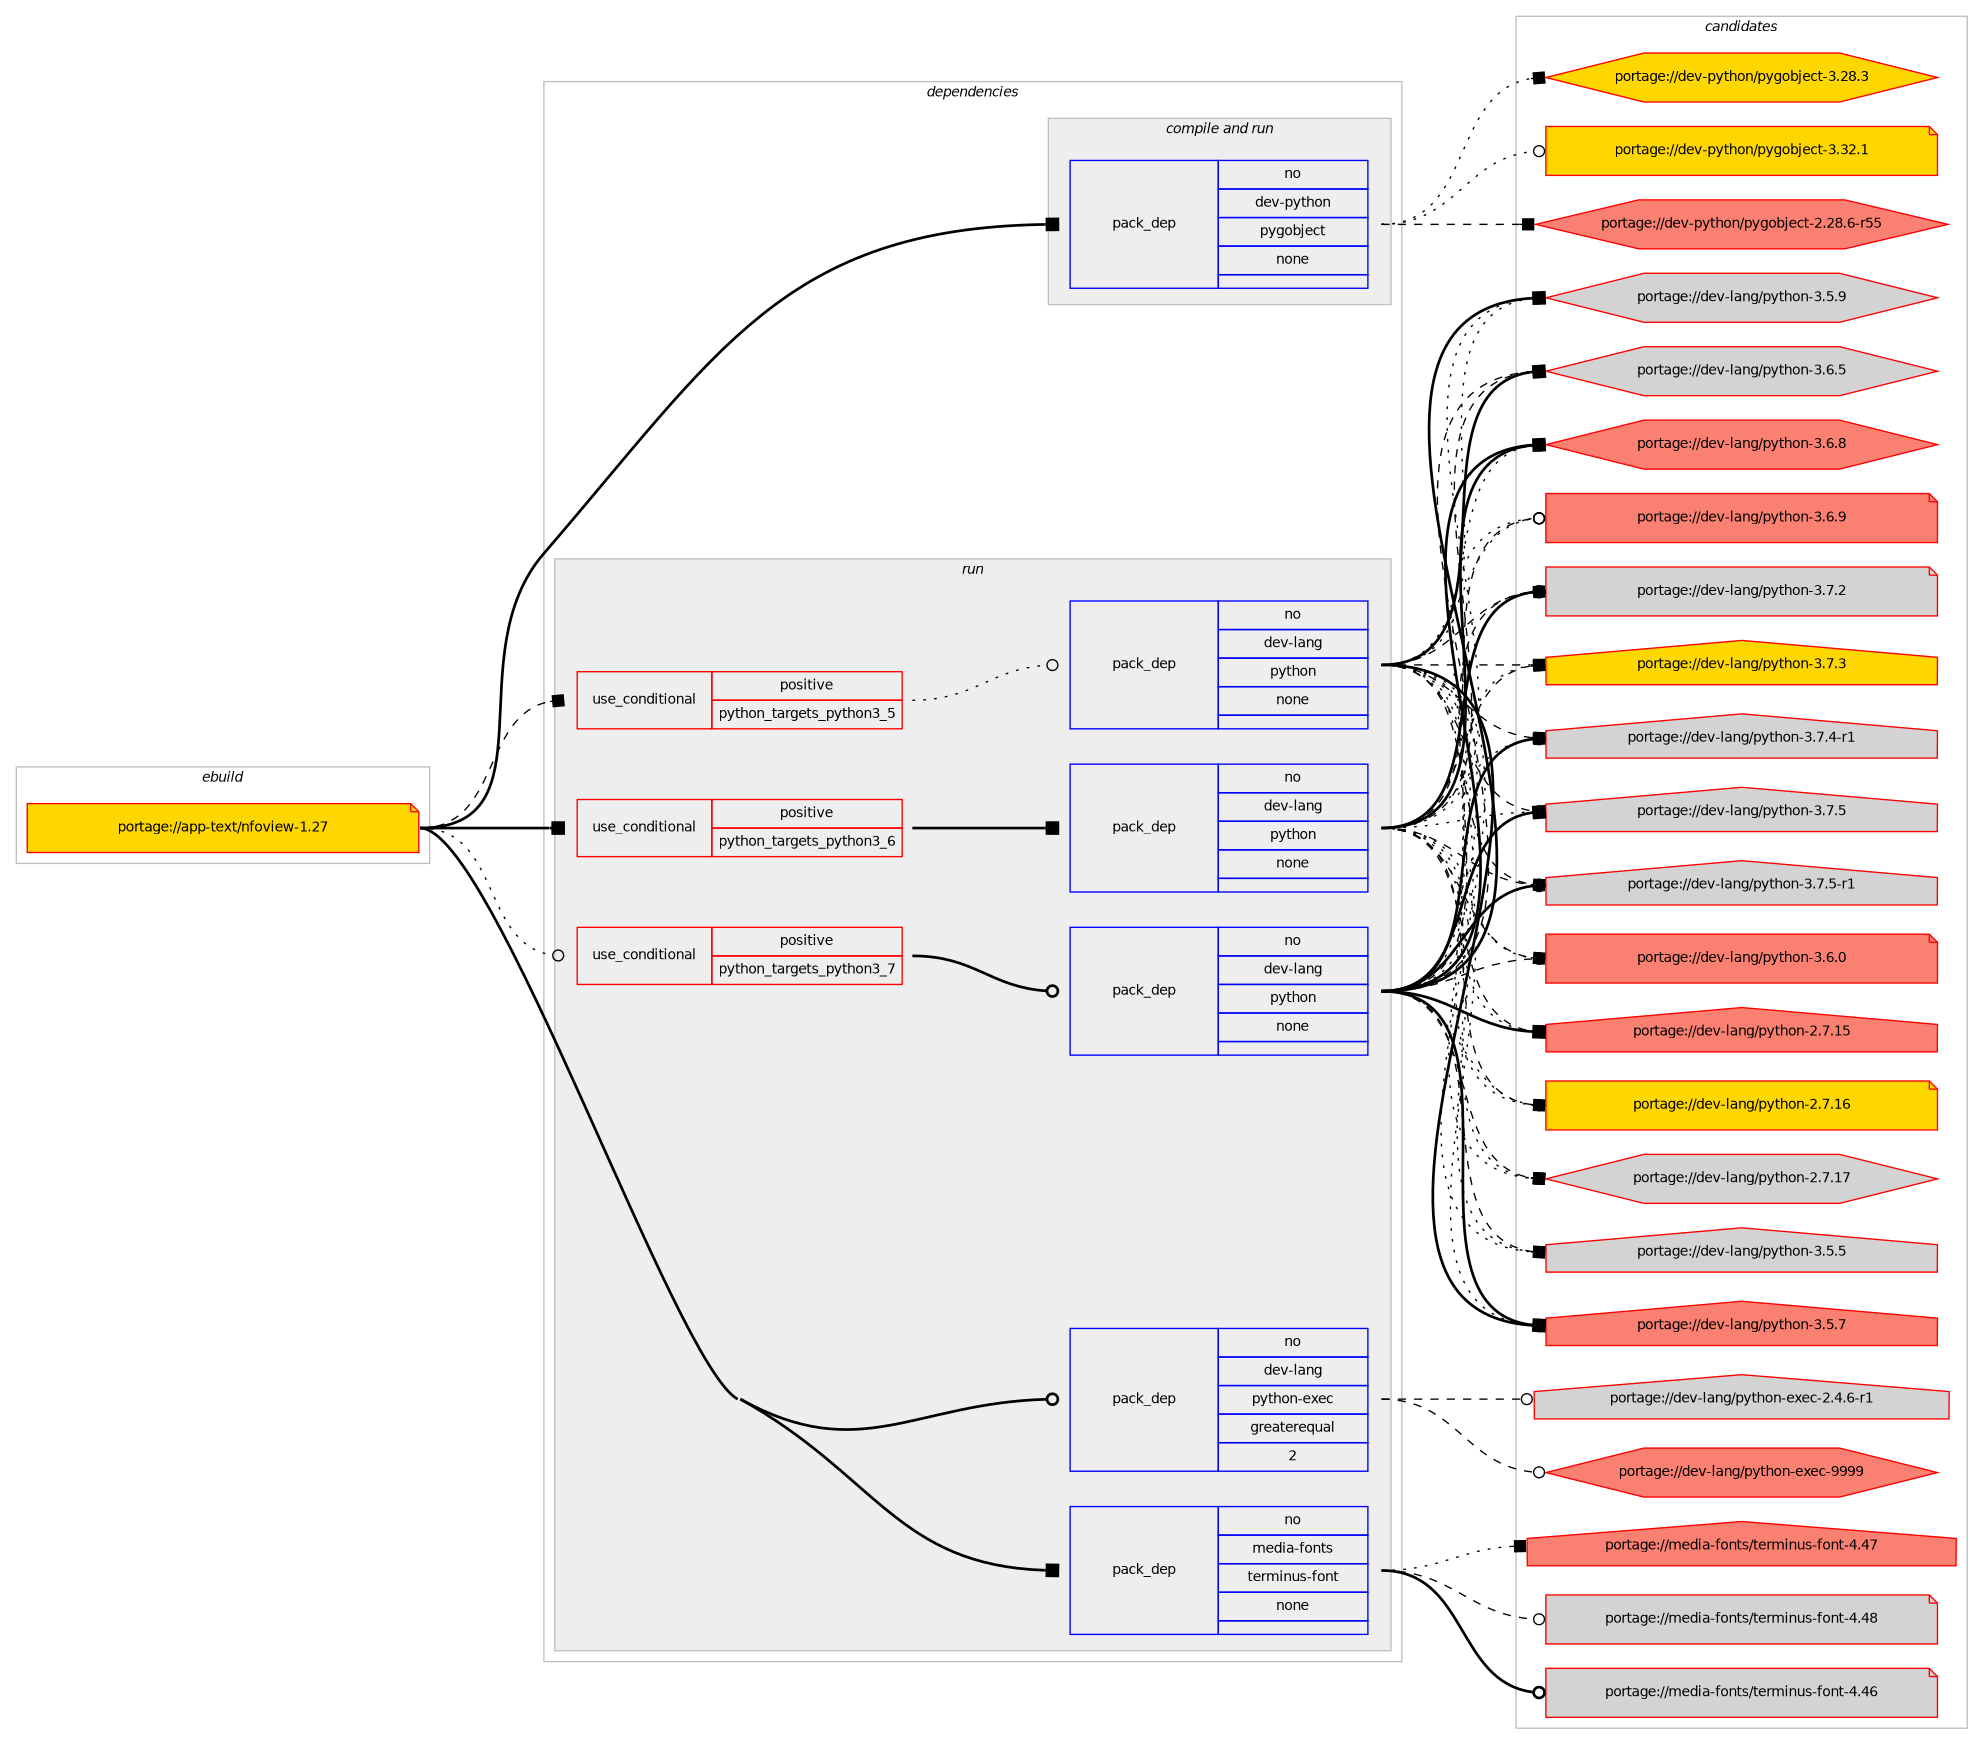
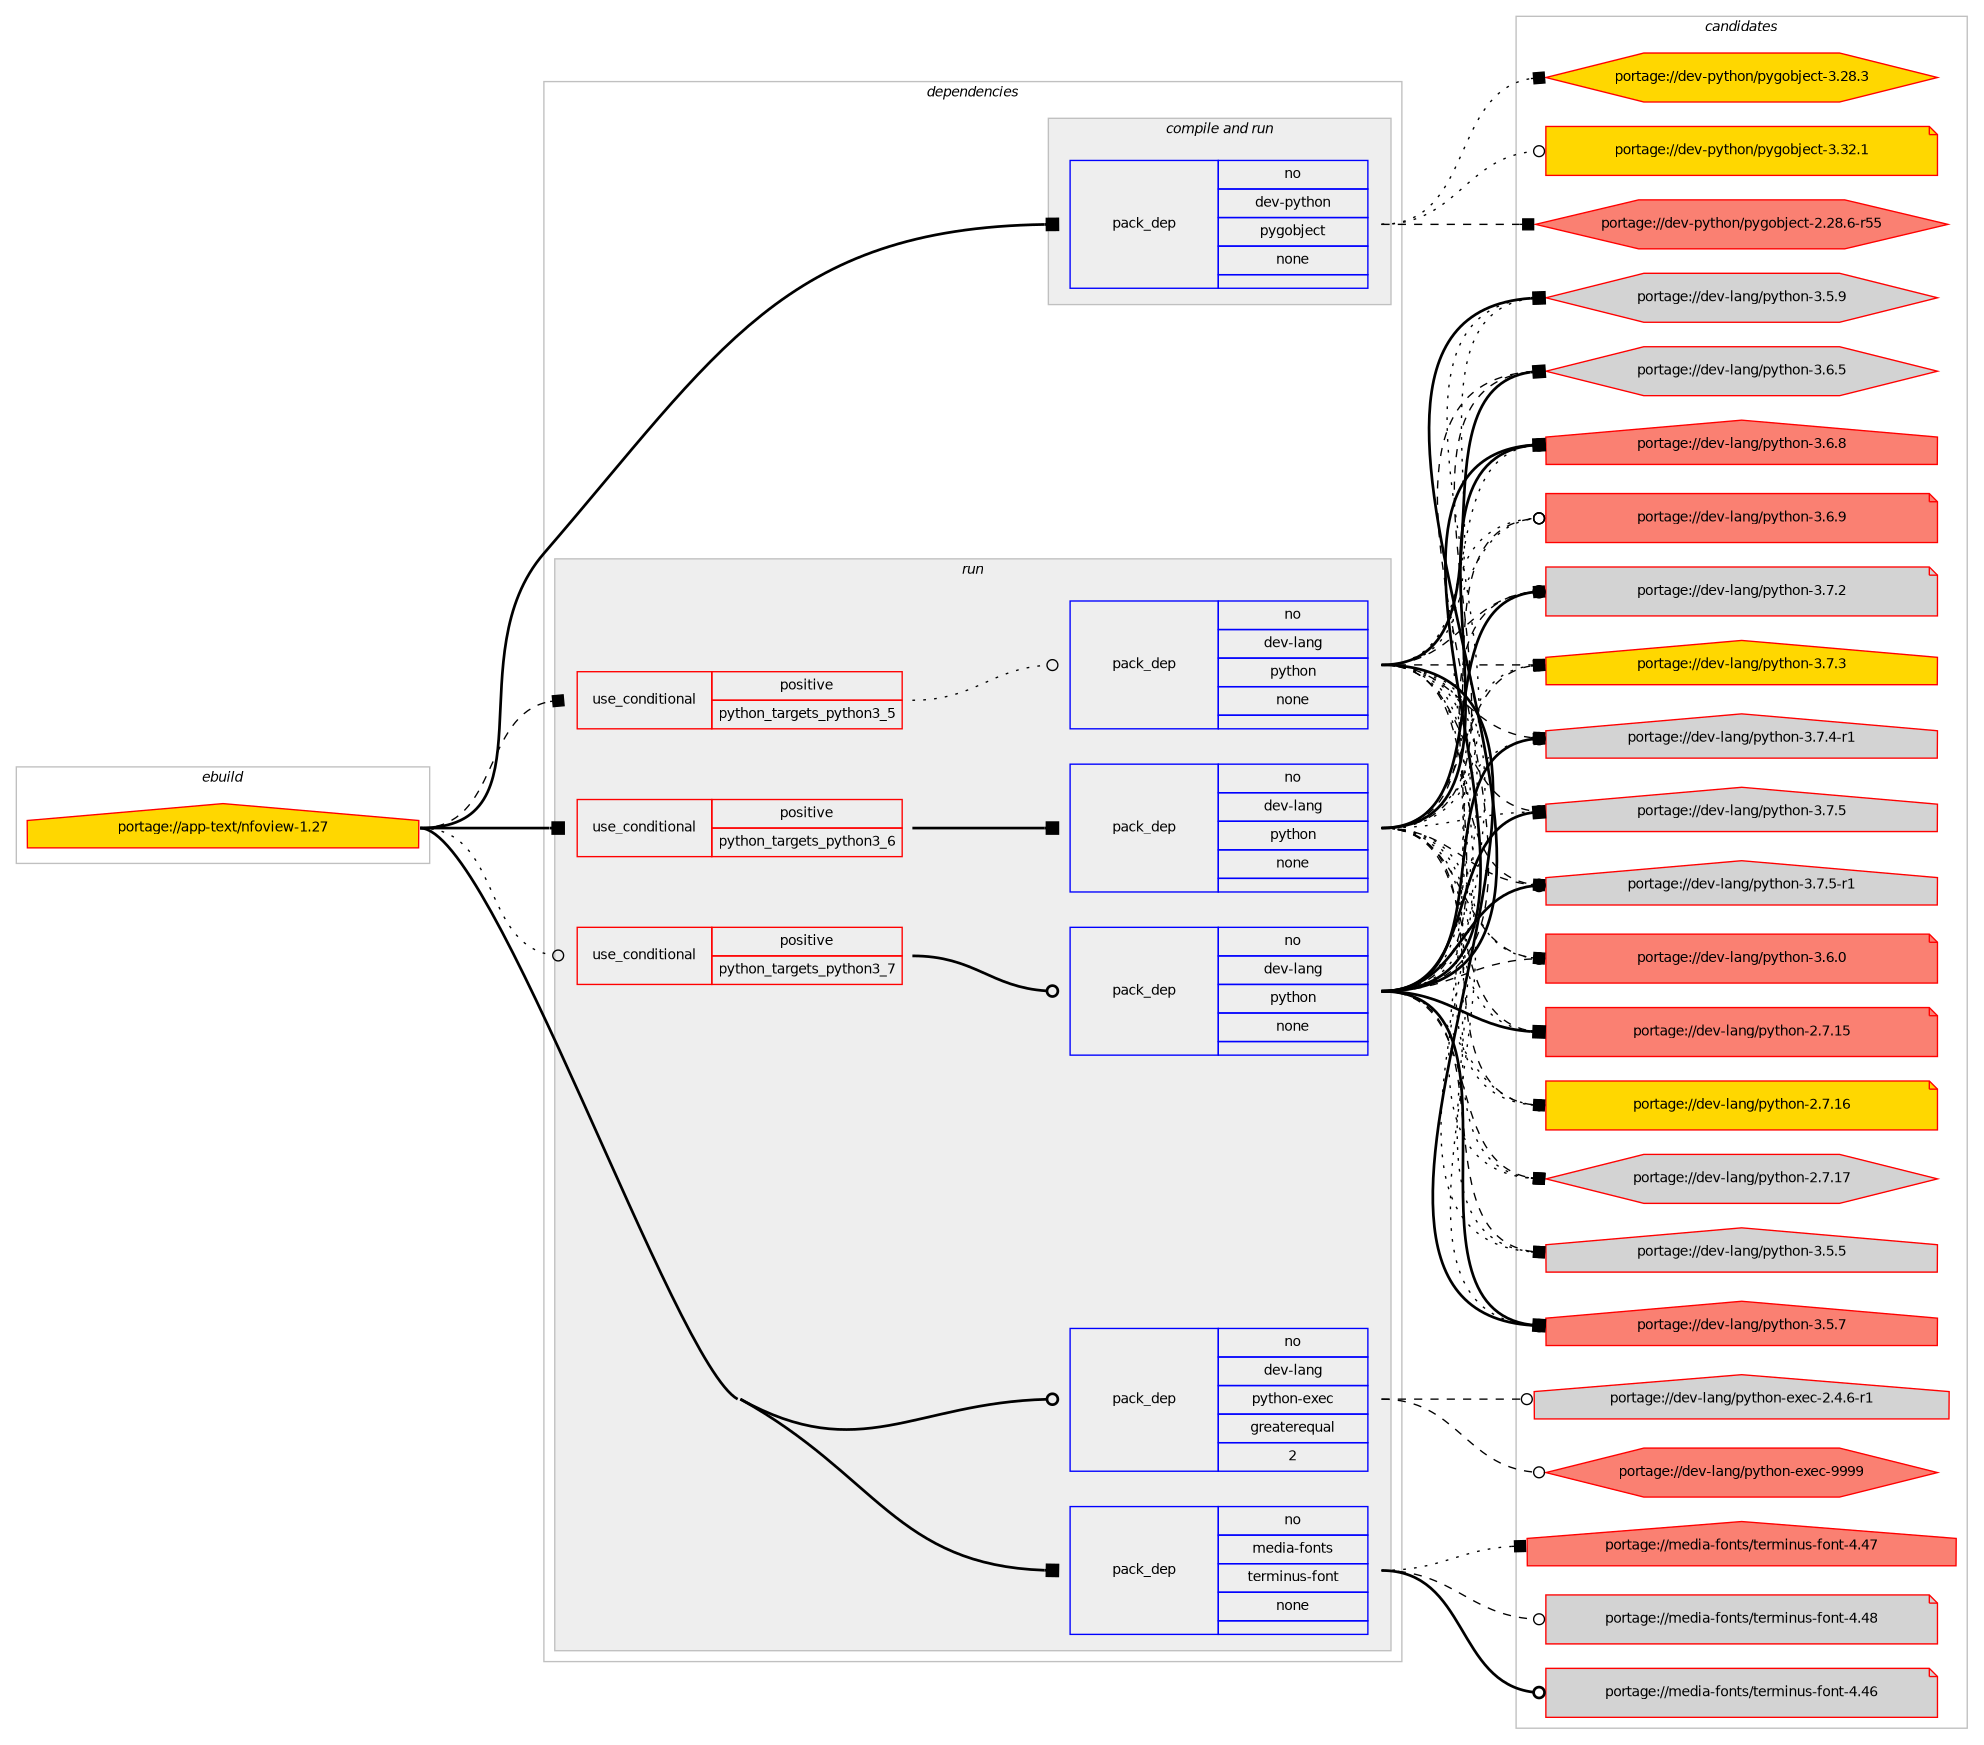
(1742, 445) -> (1742, 445)
(223, 828) -> (223, 828)
(1742, 1032) -> (1742, 1032)
